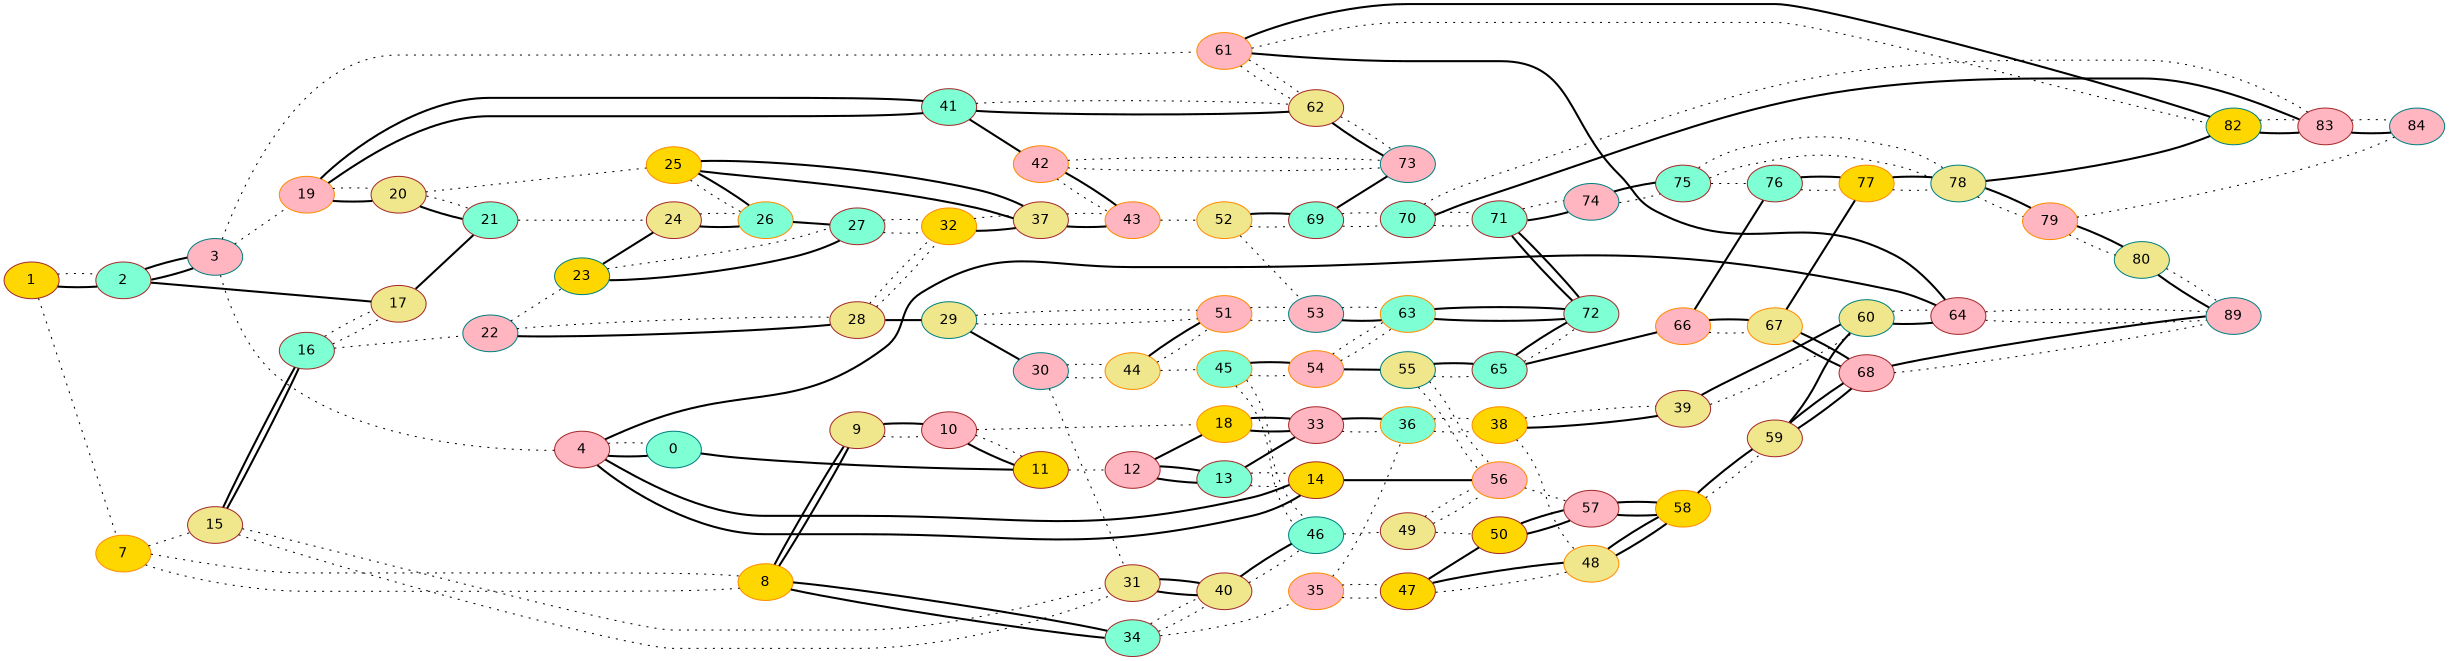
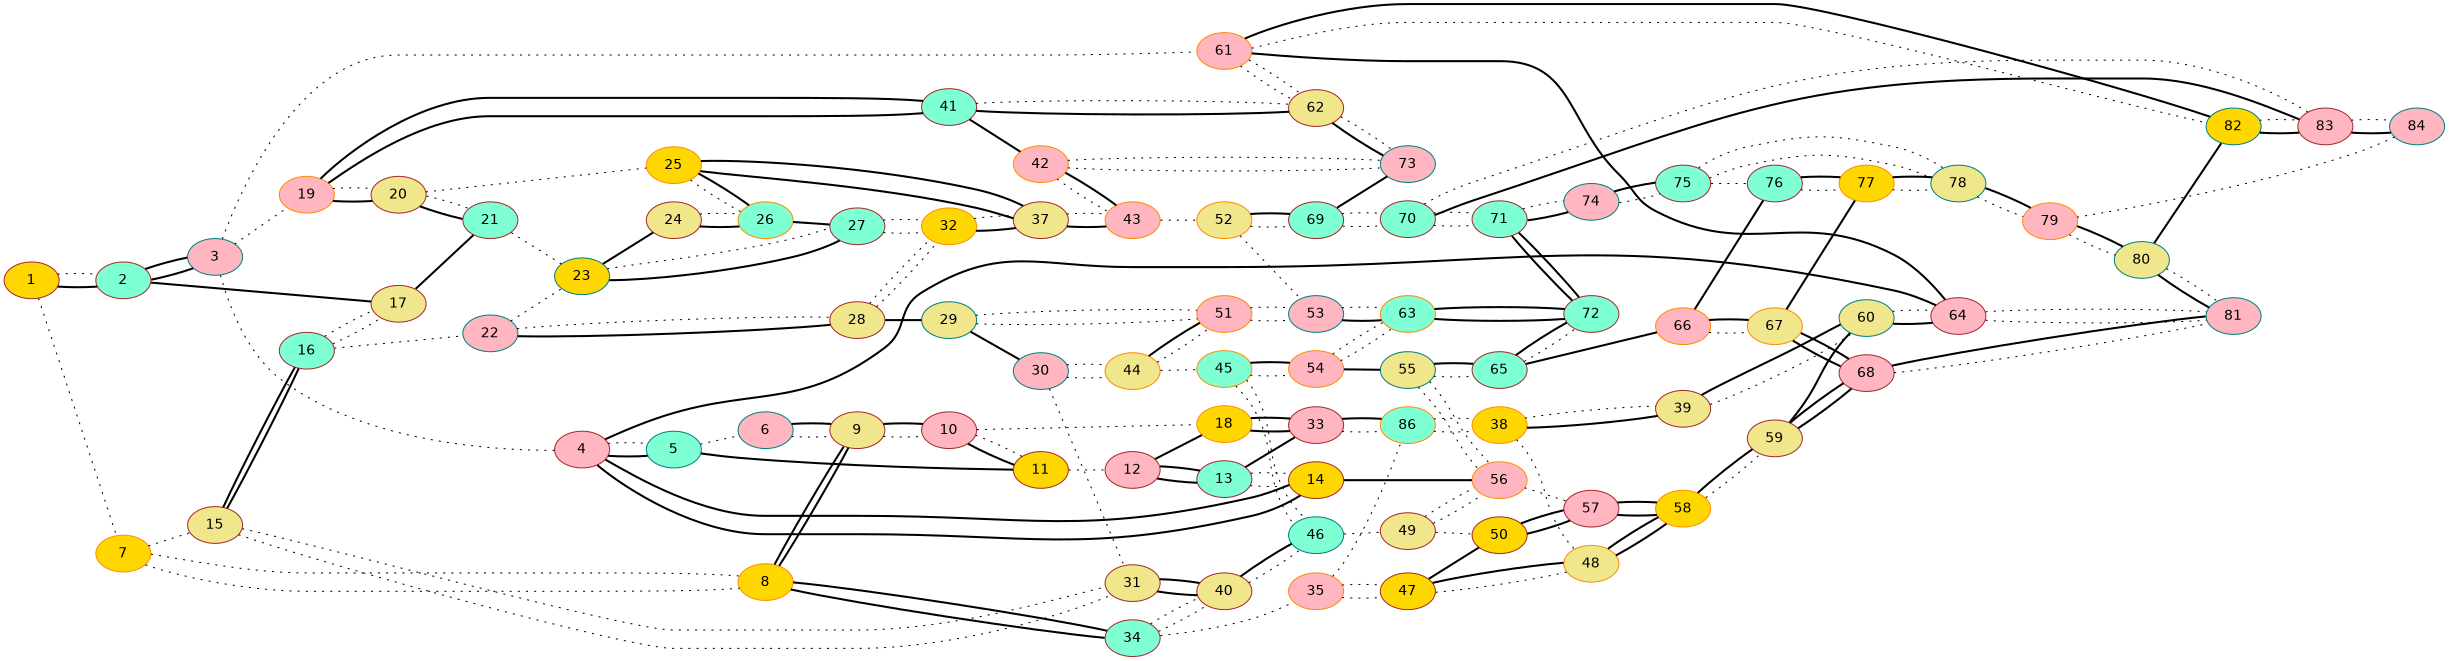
(2099, 165) -> (2191, 188)
(582, 220) -> (536, 248)
(2234, 316) -> (2234, 316)
(1408, 425) -> (1408, 425)
none -> (766, 430)
(674, 450) -> (674, 450)
